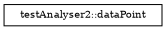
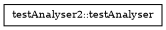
(83, 15) -> (83, 15)
